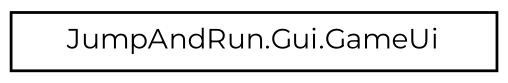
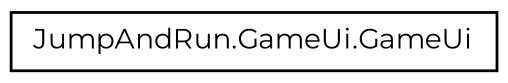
(254, 42) -> (254, 42)
